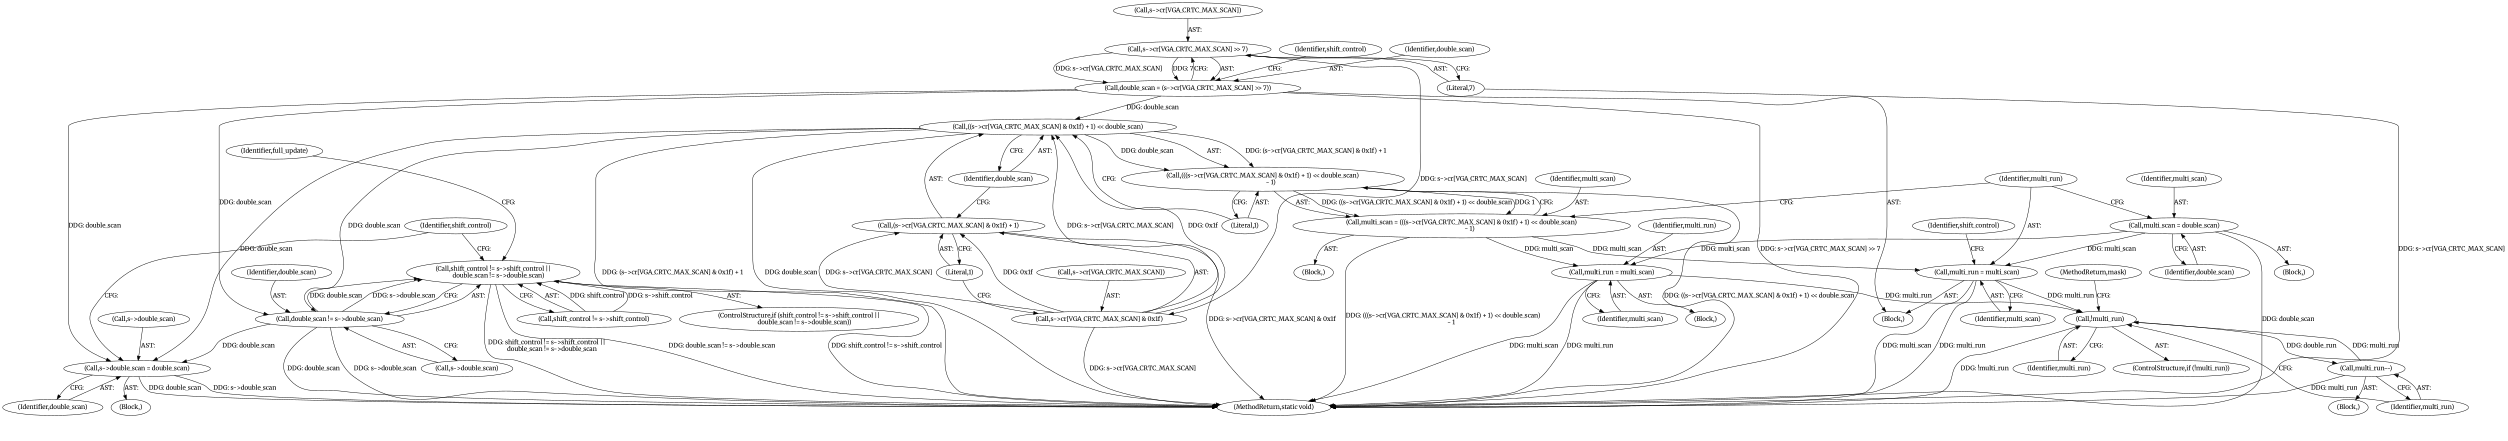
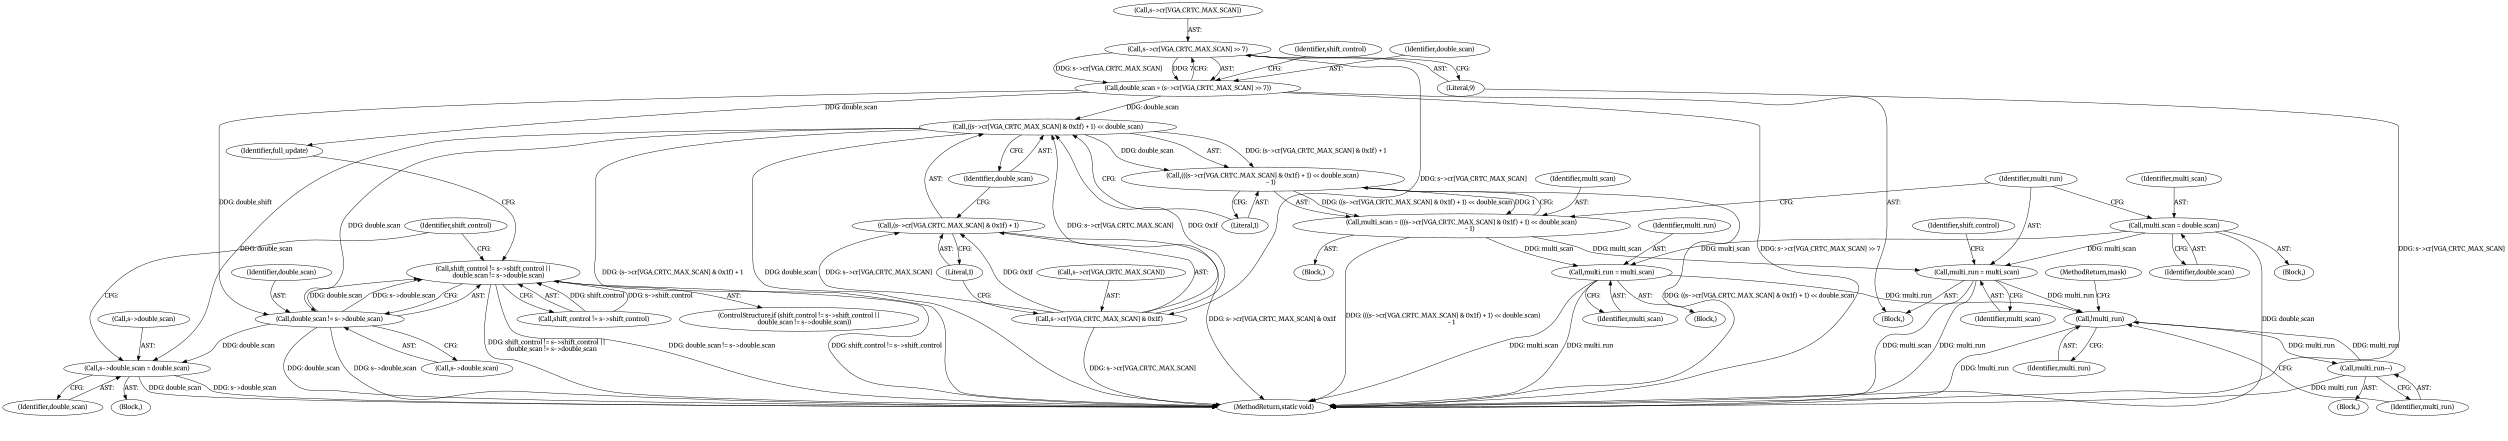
(1461, 88) -> (1461, 88)
(446, 100) -> (700, 112)
(245, 203) -> (245, 203)
(2312, 346) -> (2312, 346)
(2181, 369) -> none
